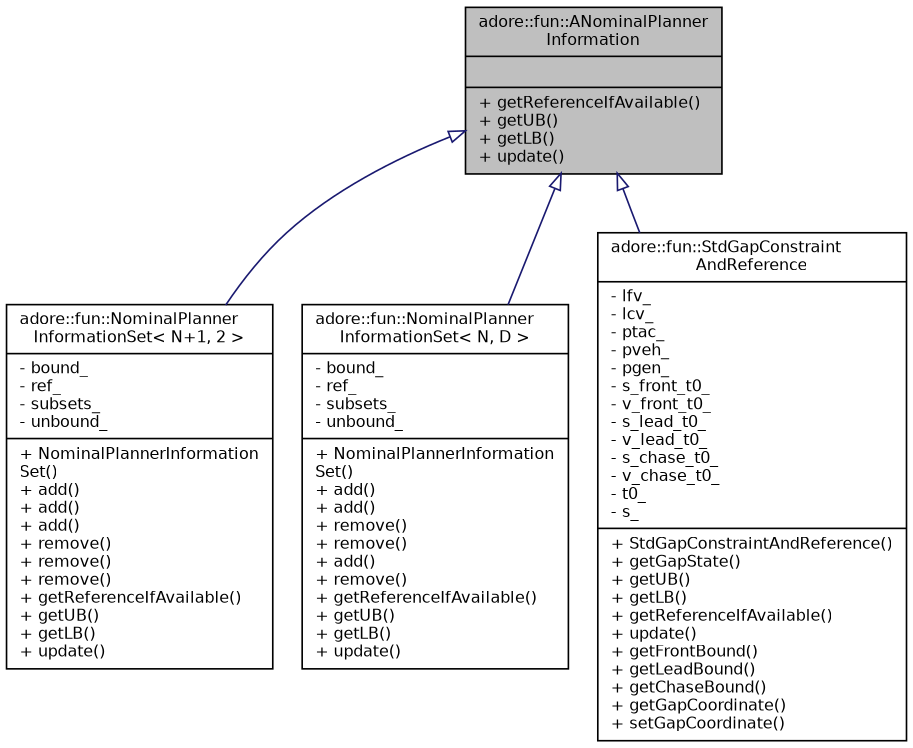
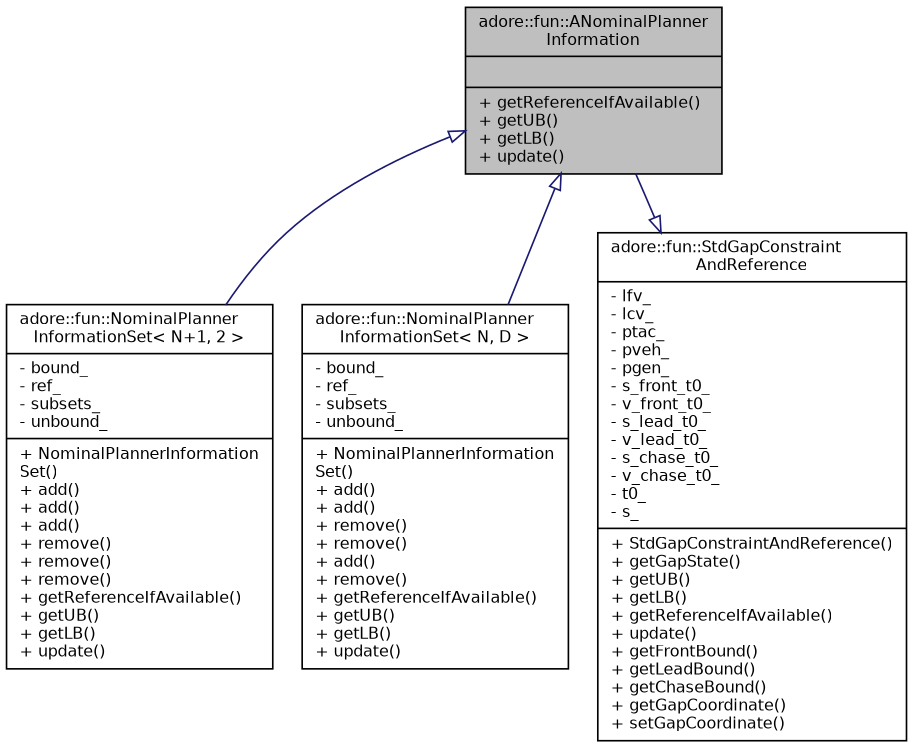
(631, 211) -> (645, 195)
